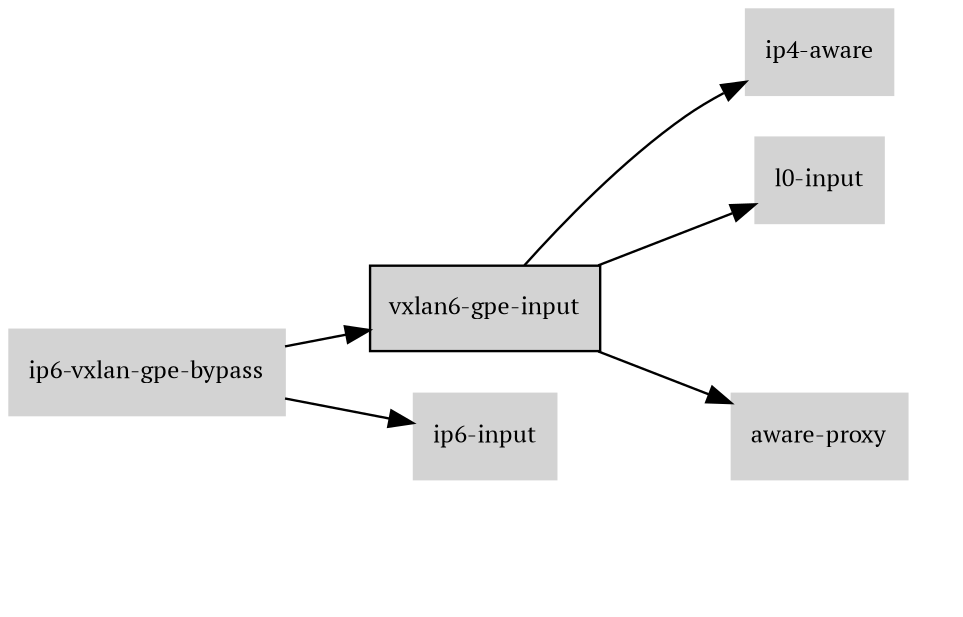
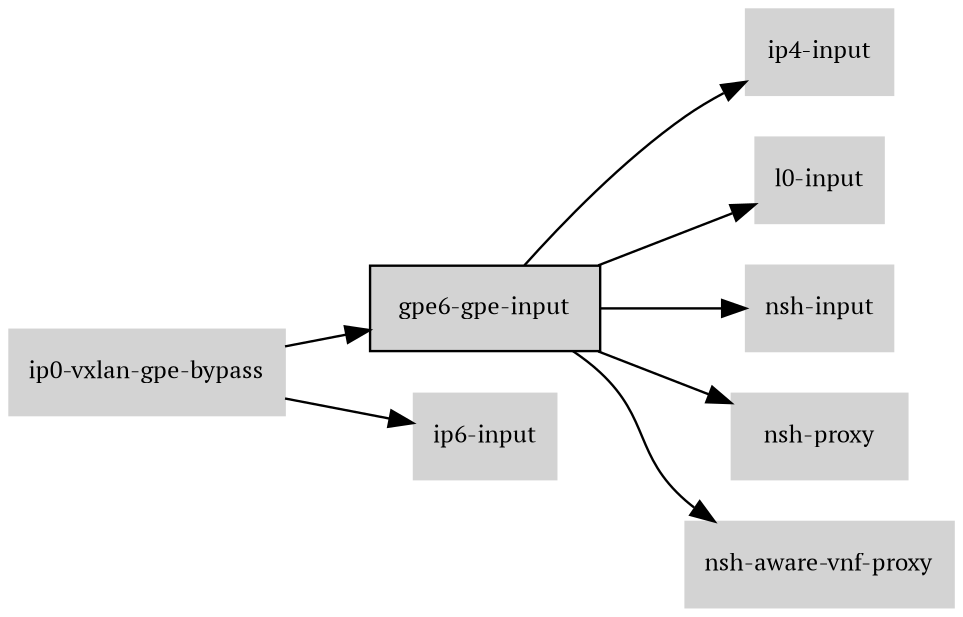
(820, 52) -> (820, 52)
(485, 308) -> (485, 308)
none -> (820, 308)
(147, 372) -> (147, 372)
(820, 436) -> (820, 436)
none -> (820, 565)
